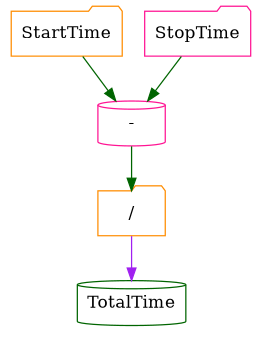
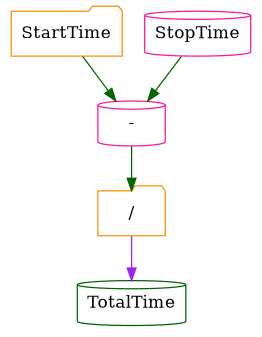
(198, 34) -> (198, 34)
